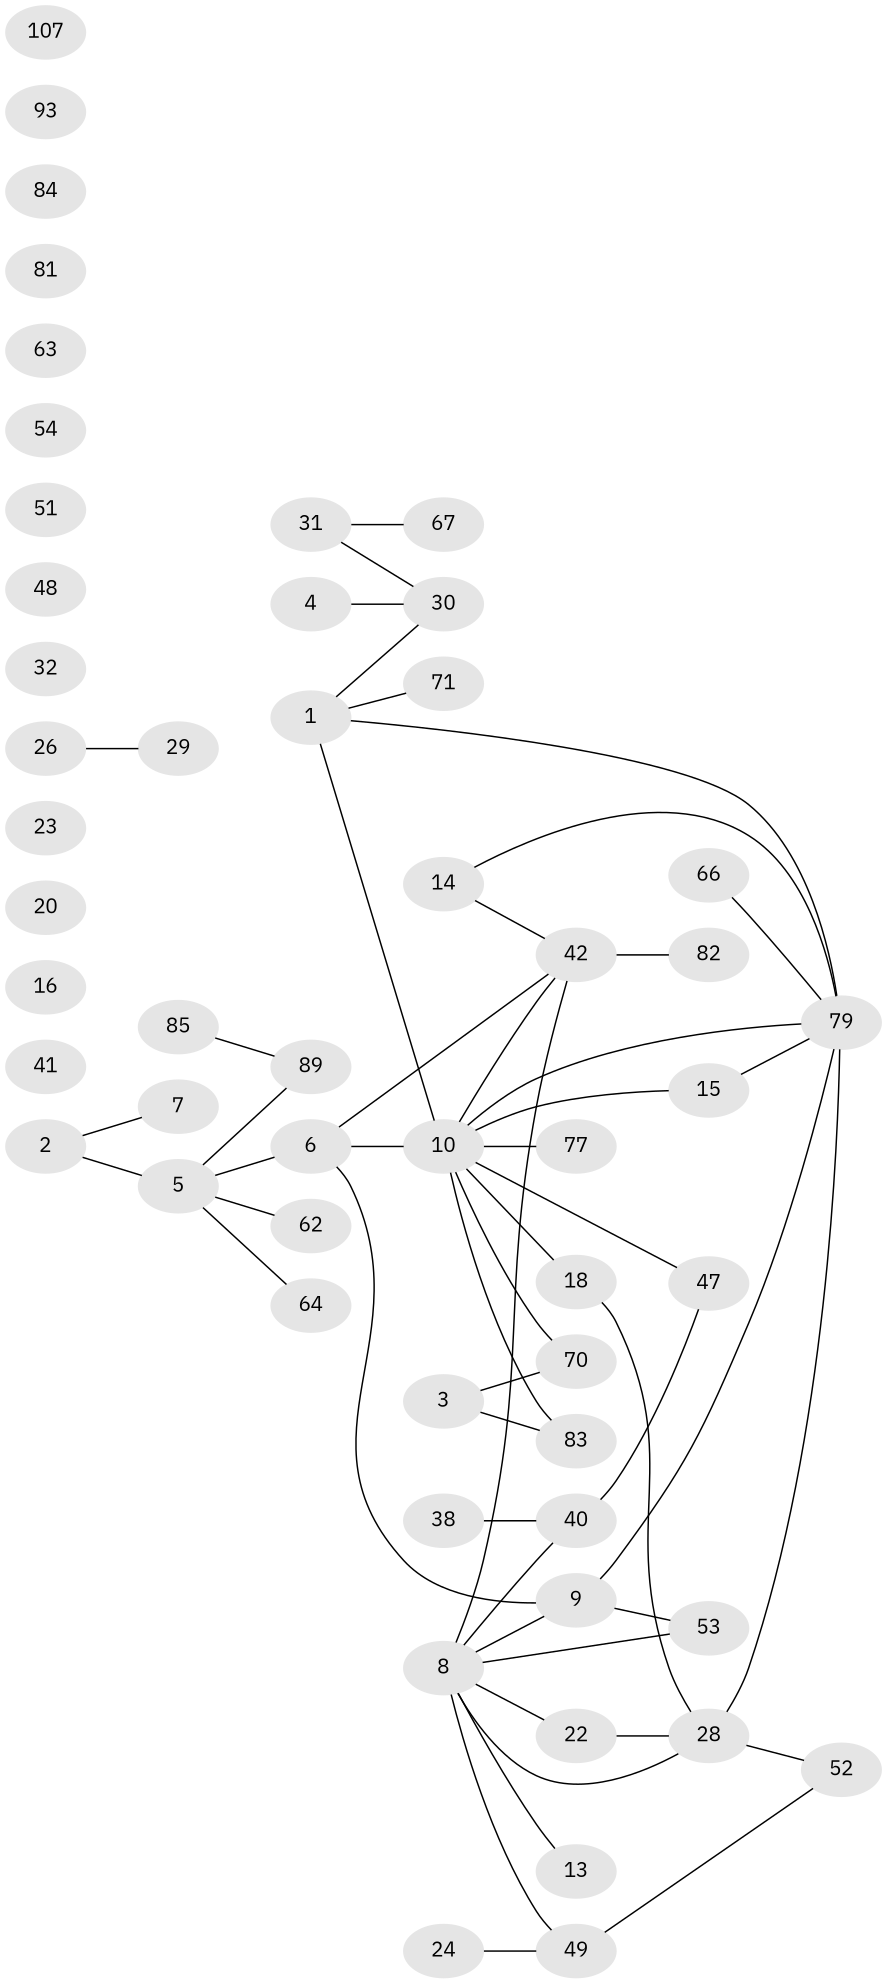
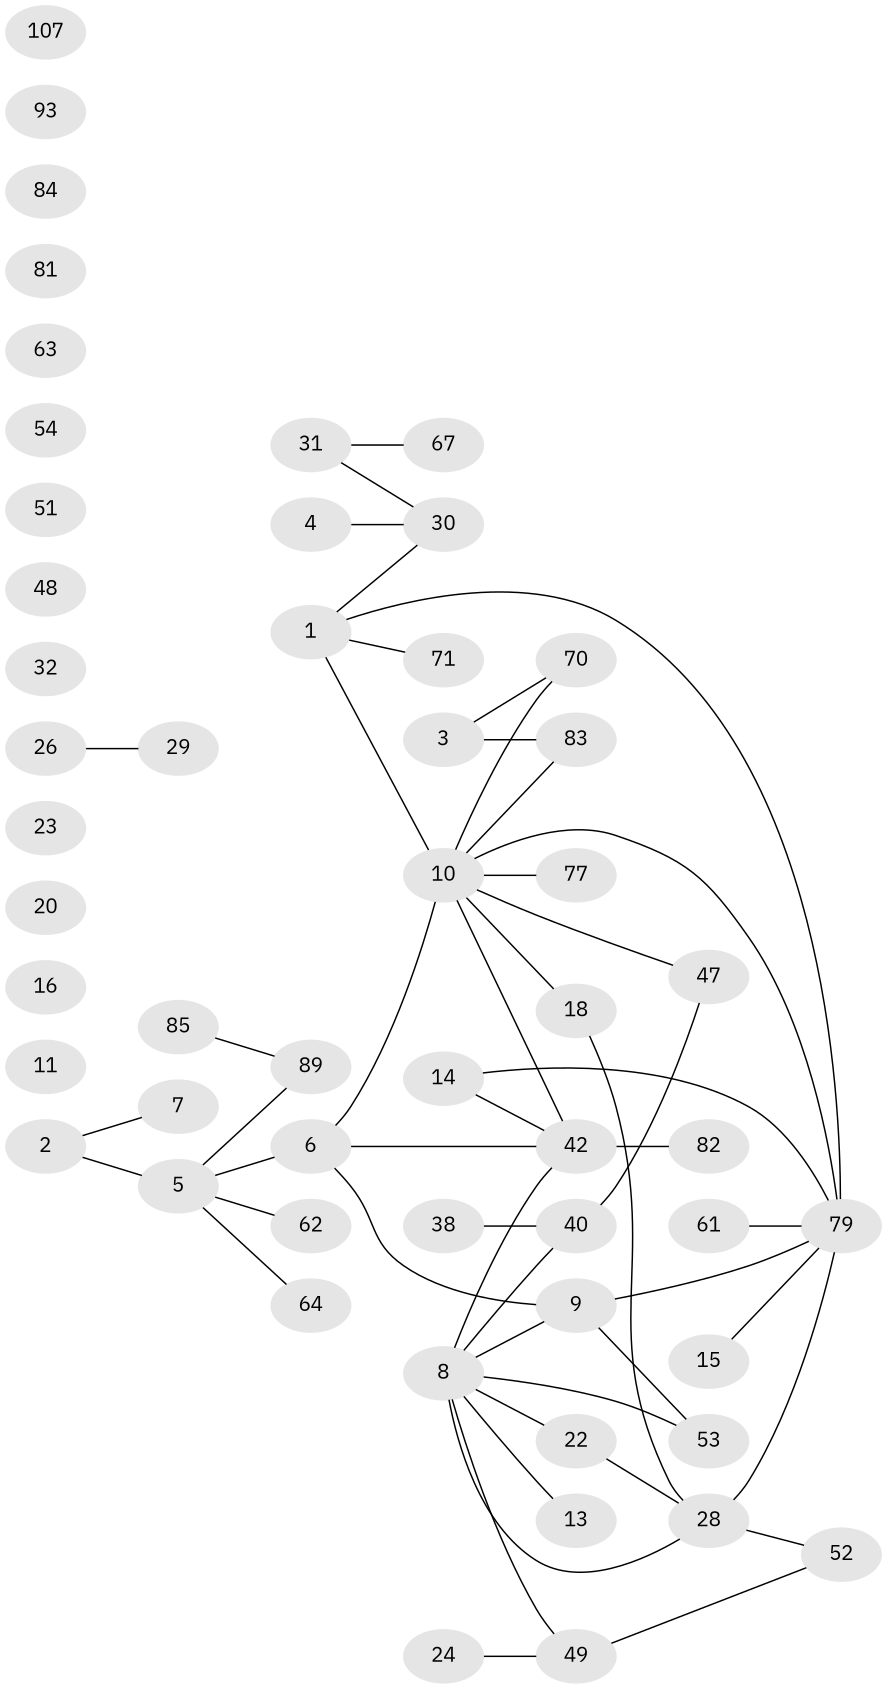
(709, 875) -> (709, 1226)
(46, 1067) -> (46, 1067)
(570, 1100) -> none
